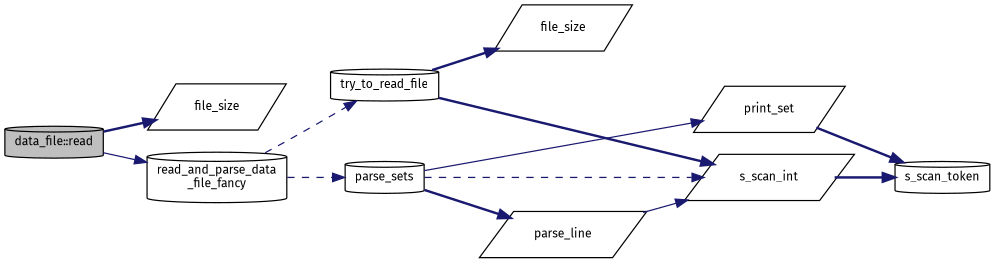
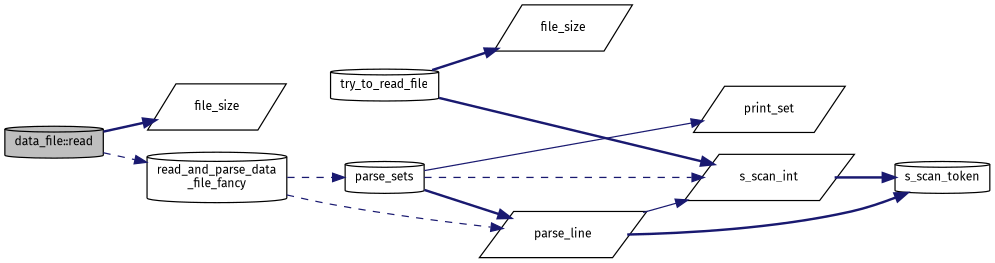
(306, 130) -> (388, 214)
(854, 143) -> (763, 226)
(119, 156) -> (119, 156)
